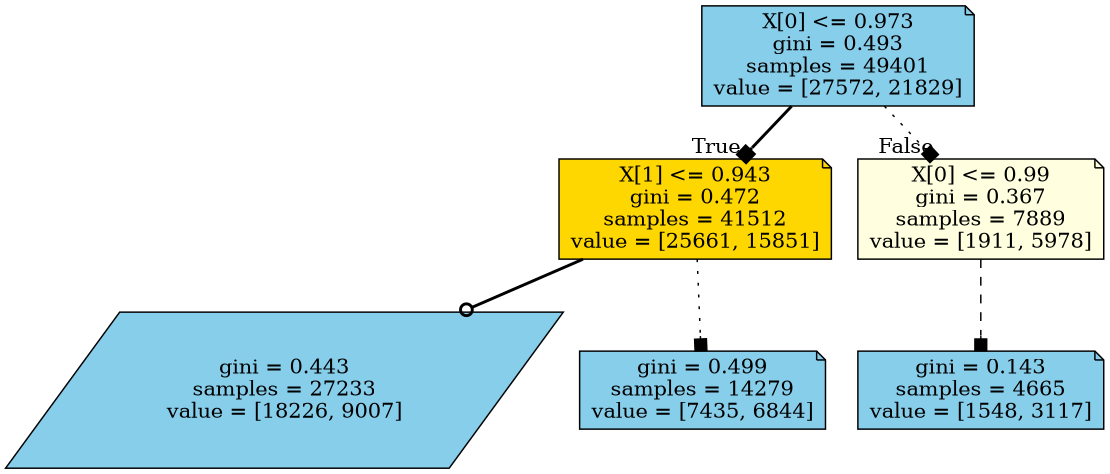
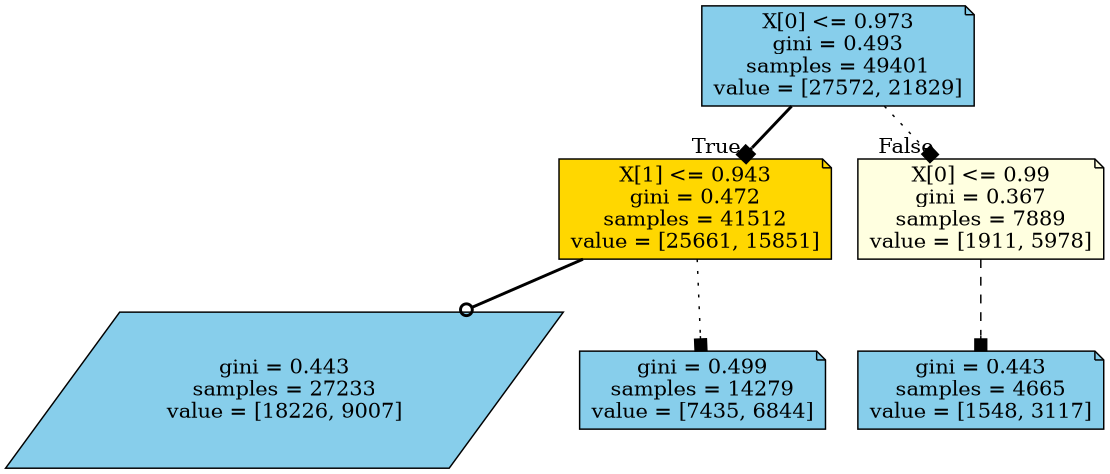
(981, 390) -> (981, 390)
